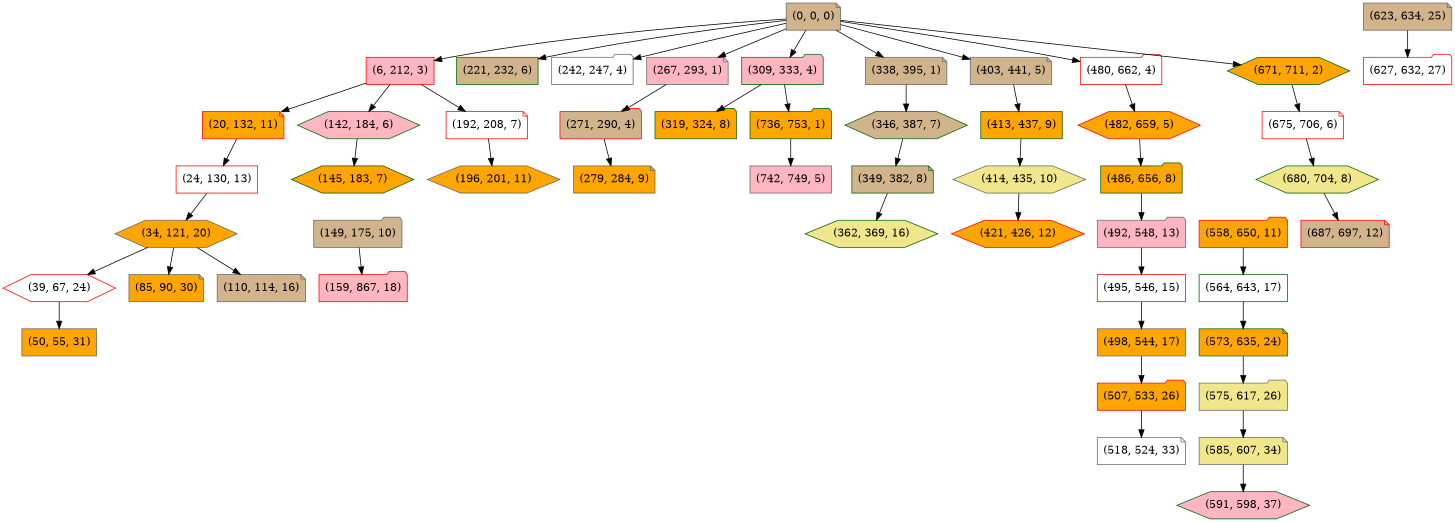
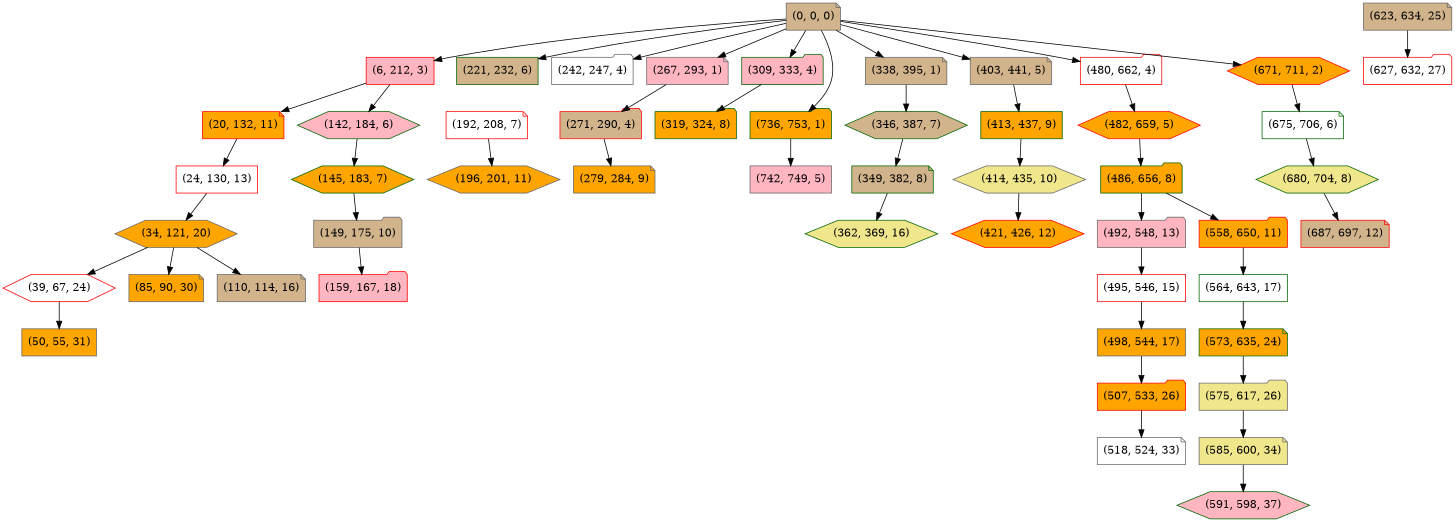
(1288, 71) -> (1288, 71)
(786, 94) -> (833, 70)
(440, 96) -> none
(1303, 125) -> (1303, 125)
none -> (355, 203)
none -> (1189, 205)
(363, 288) -> (363, 288)
(1243, 451) -> (1243, 451)
